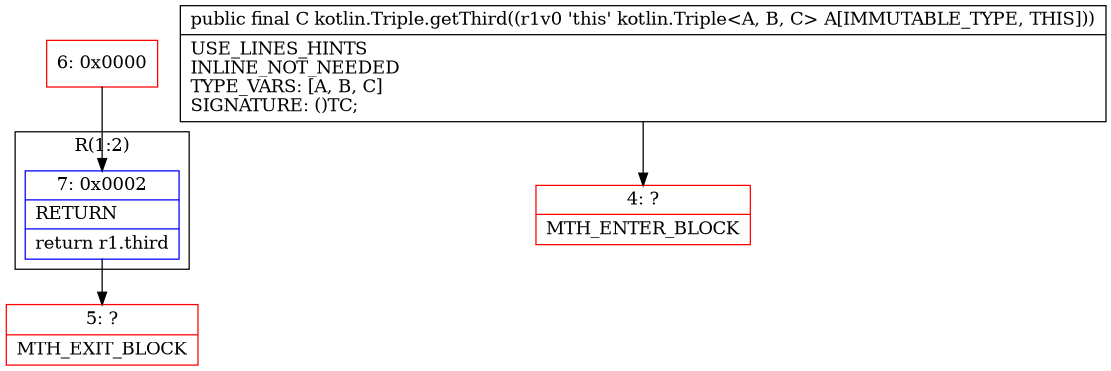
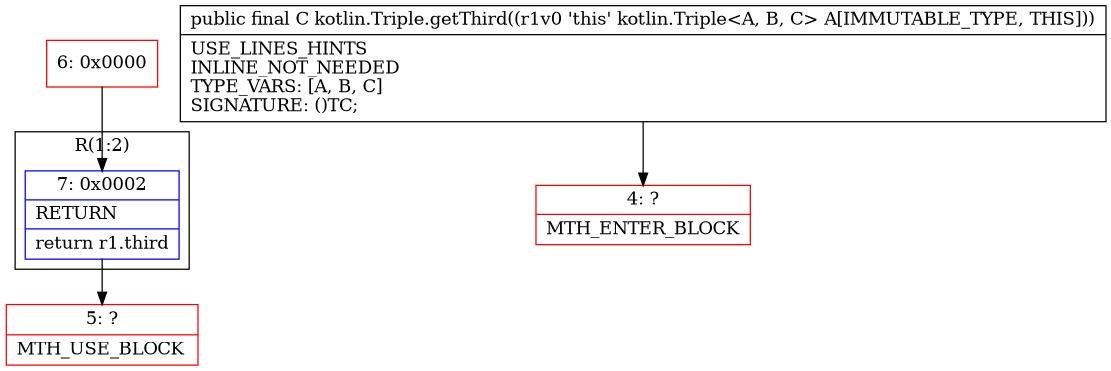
(102, 349) -> (100, 349)
